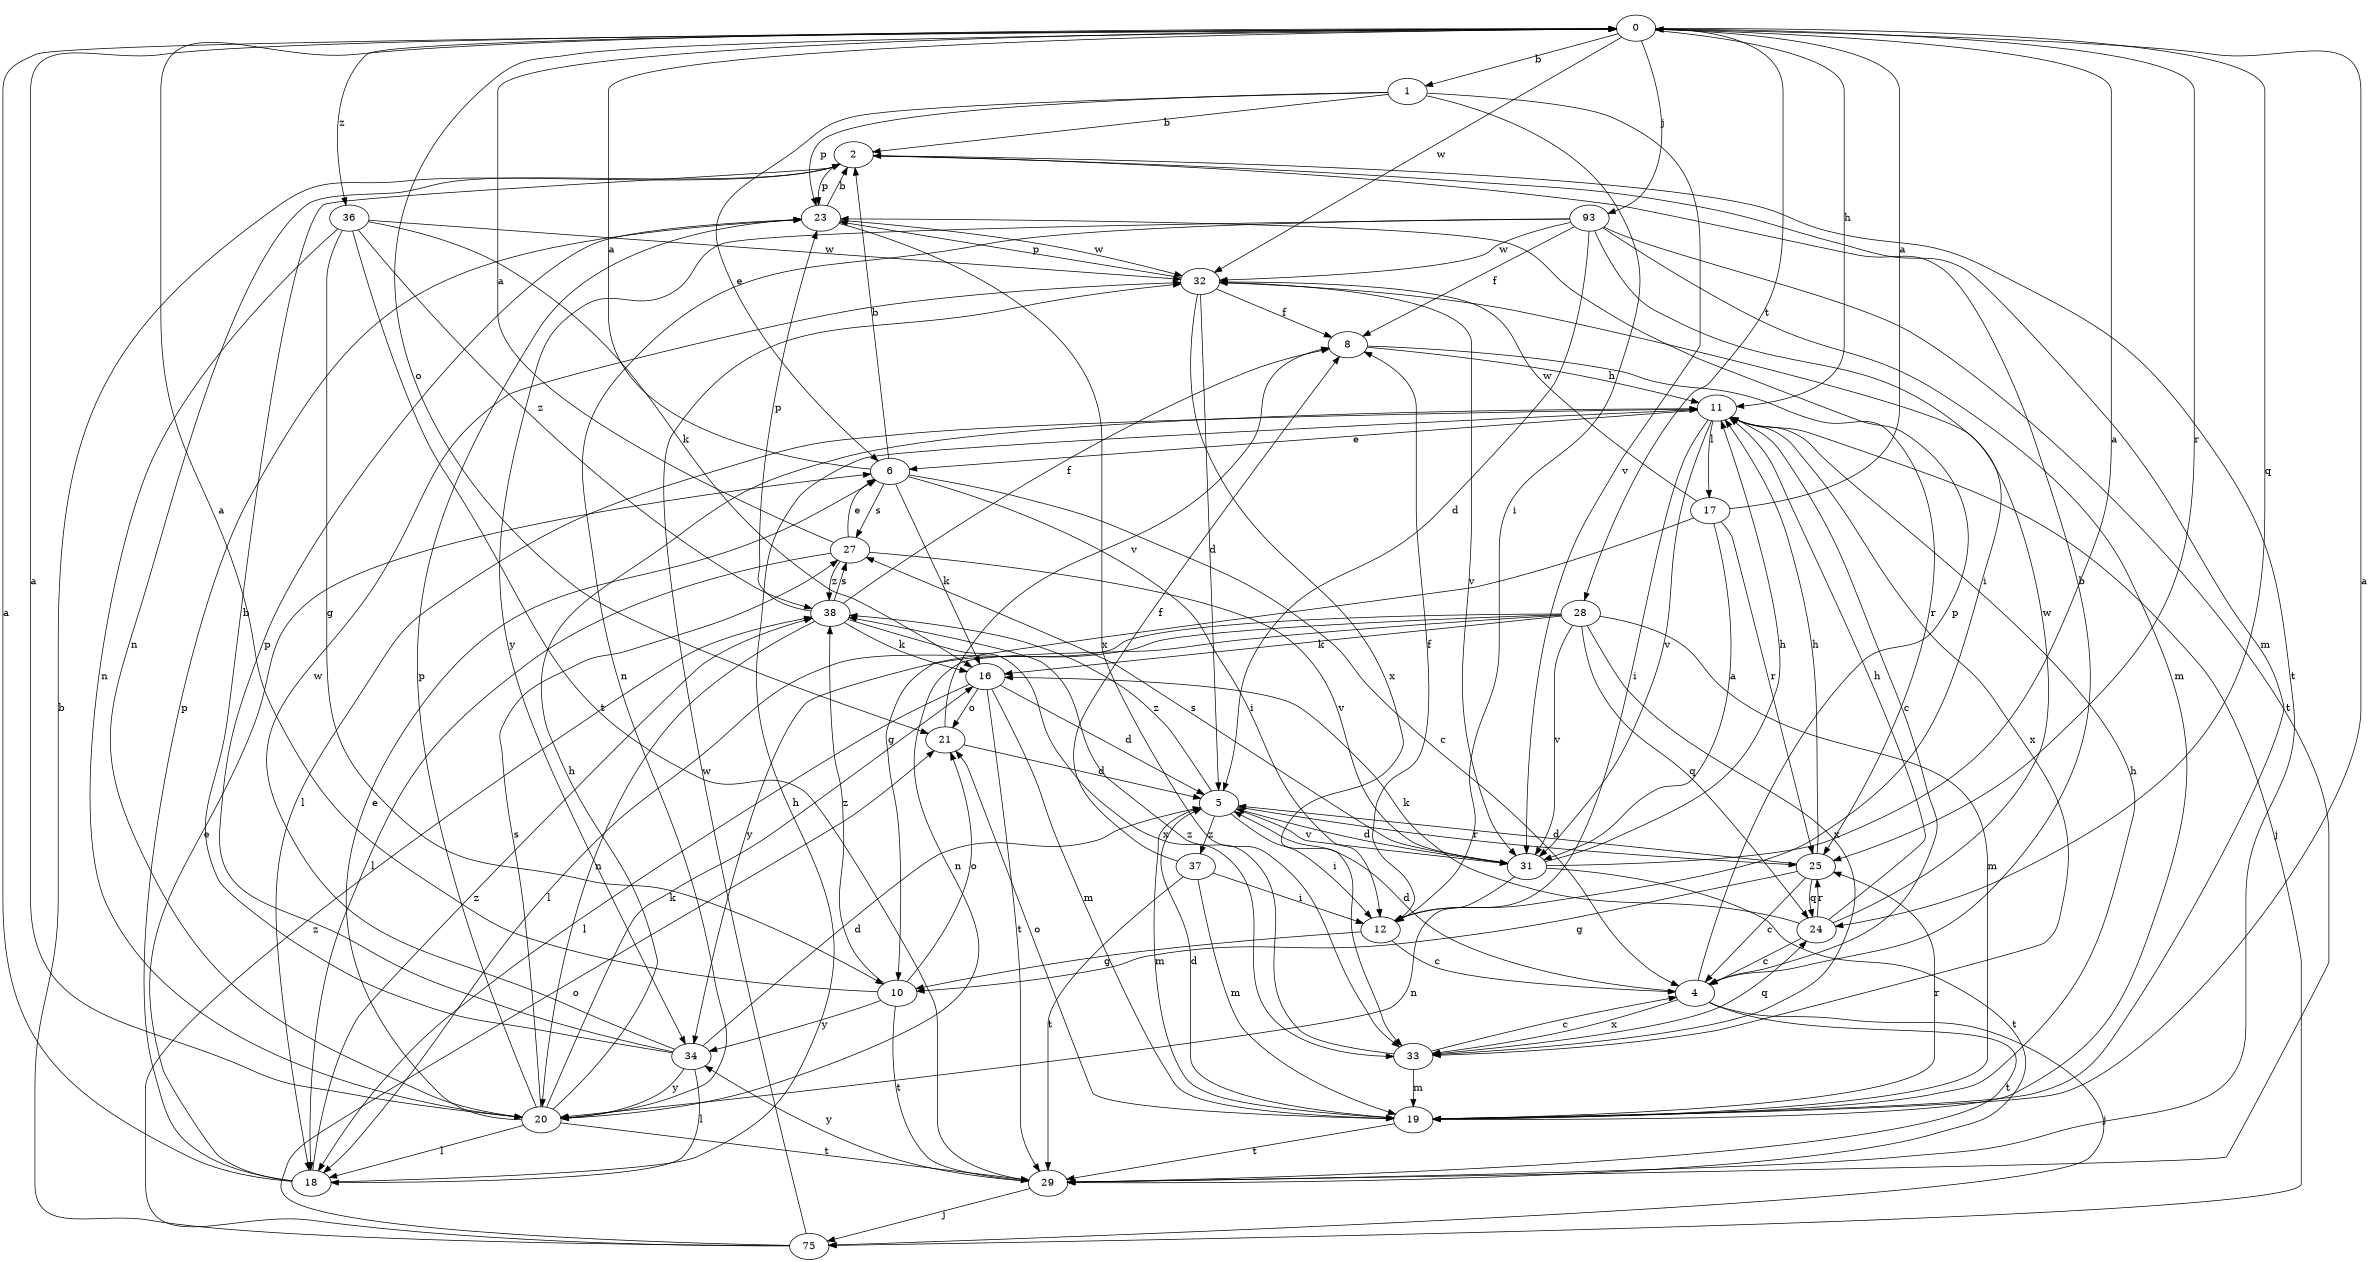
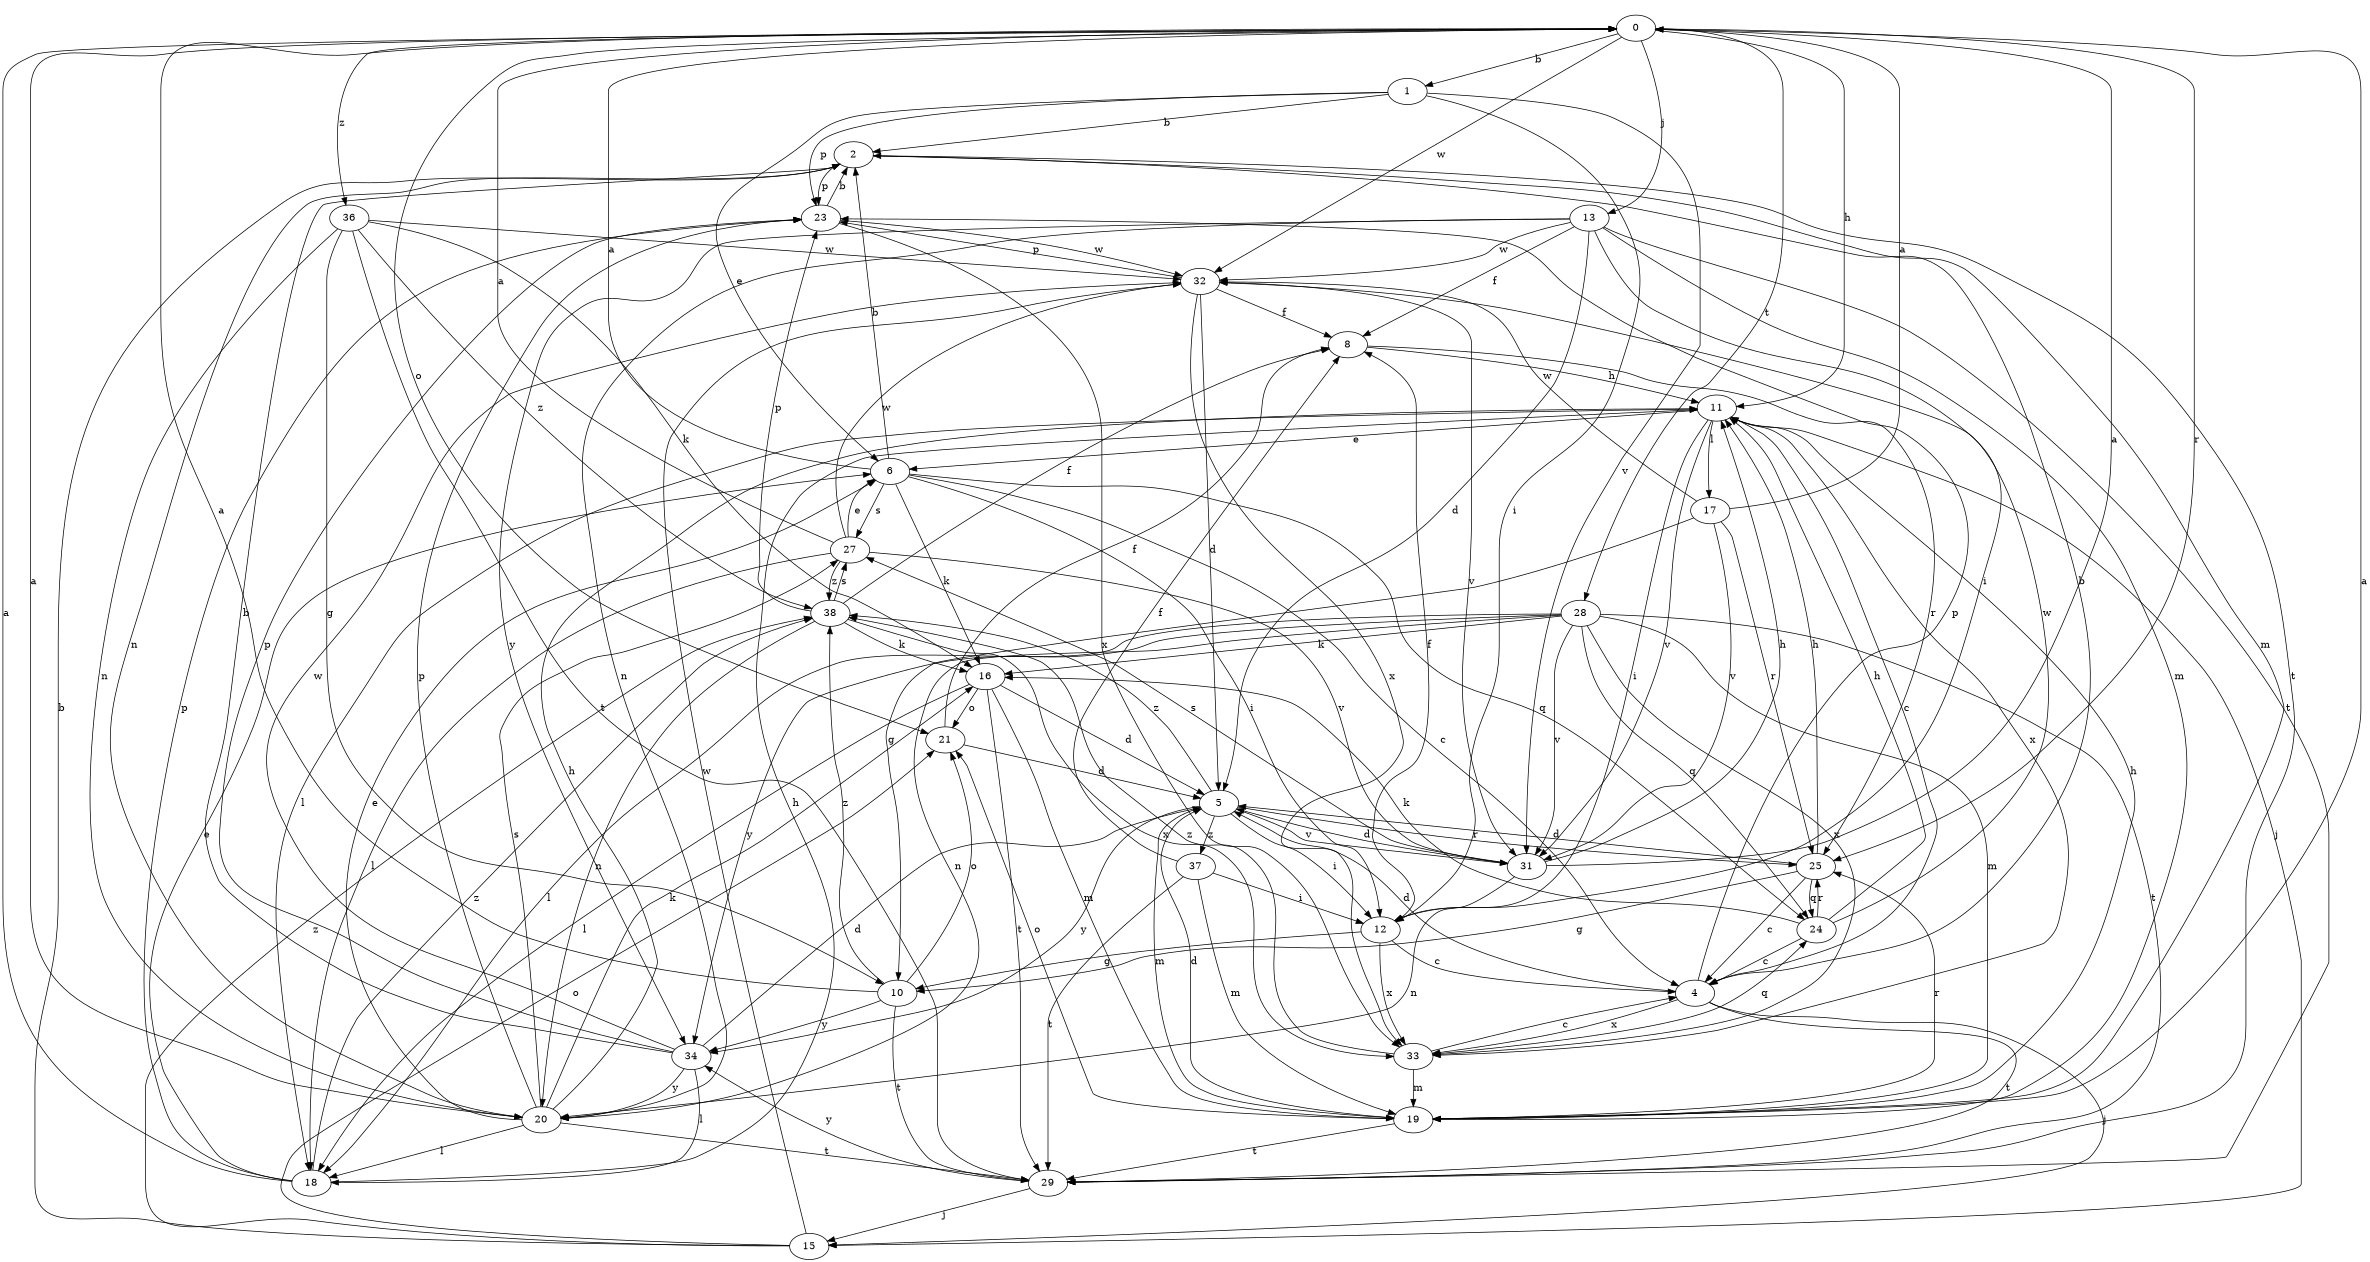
(1589, 218) -> (1589, 218)
(2265, 317) -> (1394, 604)
none -> (947, 351)
(1135, 550) -> (1135, 550)
(1733, 677) -> (1733, 677)
none -> (1007, 978)
none -> (1383, 993)
(1838, 1152) -> (2041, 1122)
(809, 1246) -> (809, 1246)
